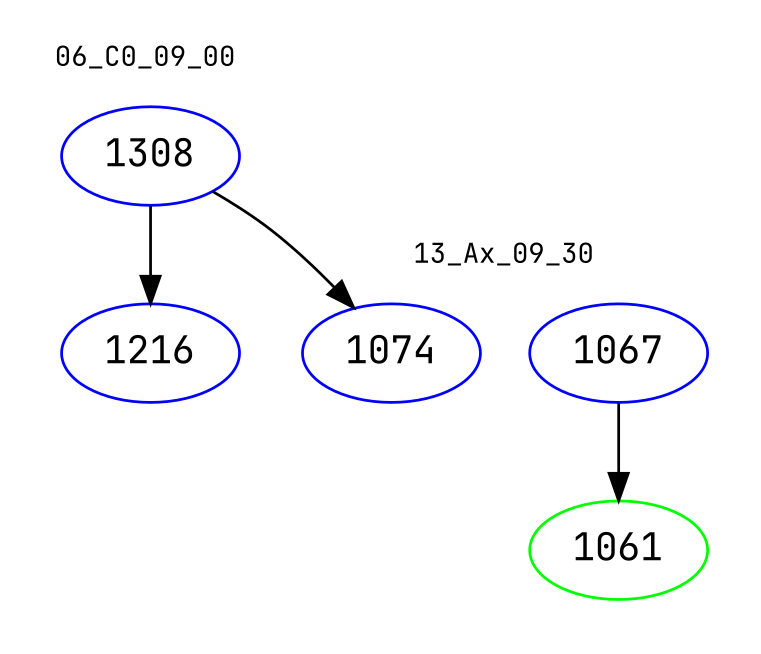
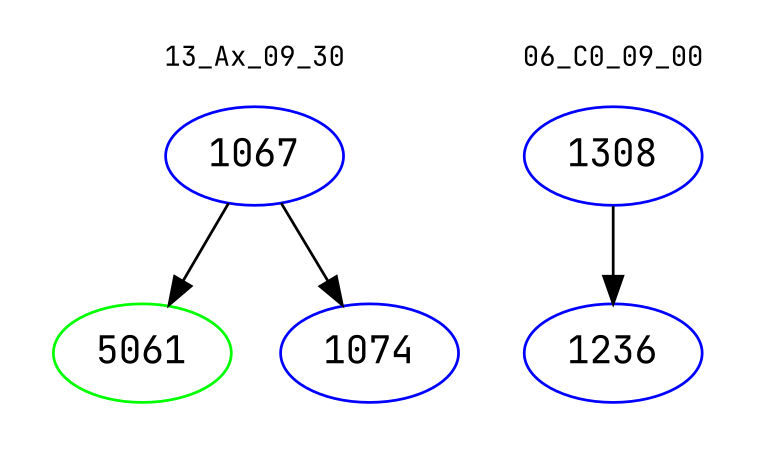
(301, 255) -> (305, 242)
(151, 353) -> (613, 353)
(619, 550) -> (142, 353)
